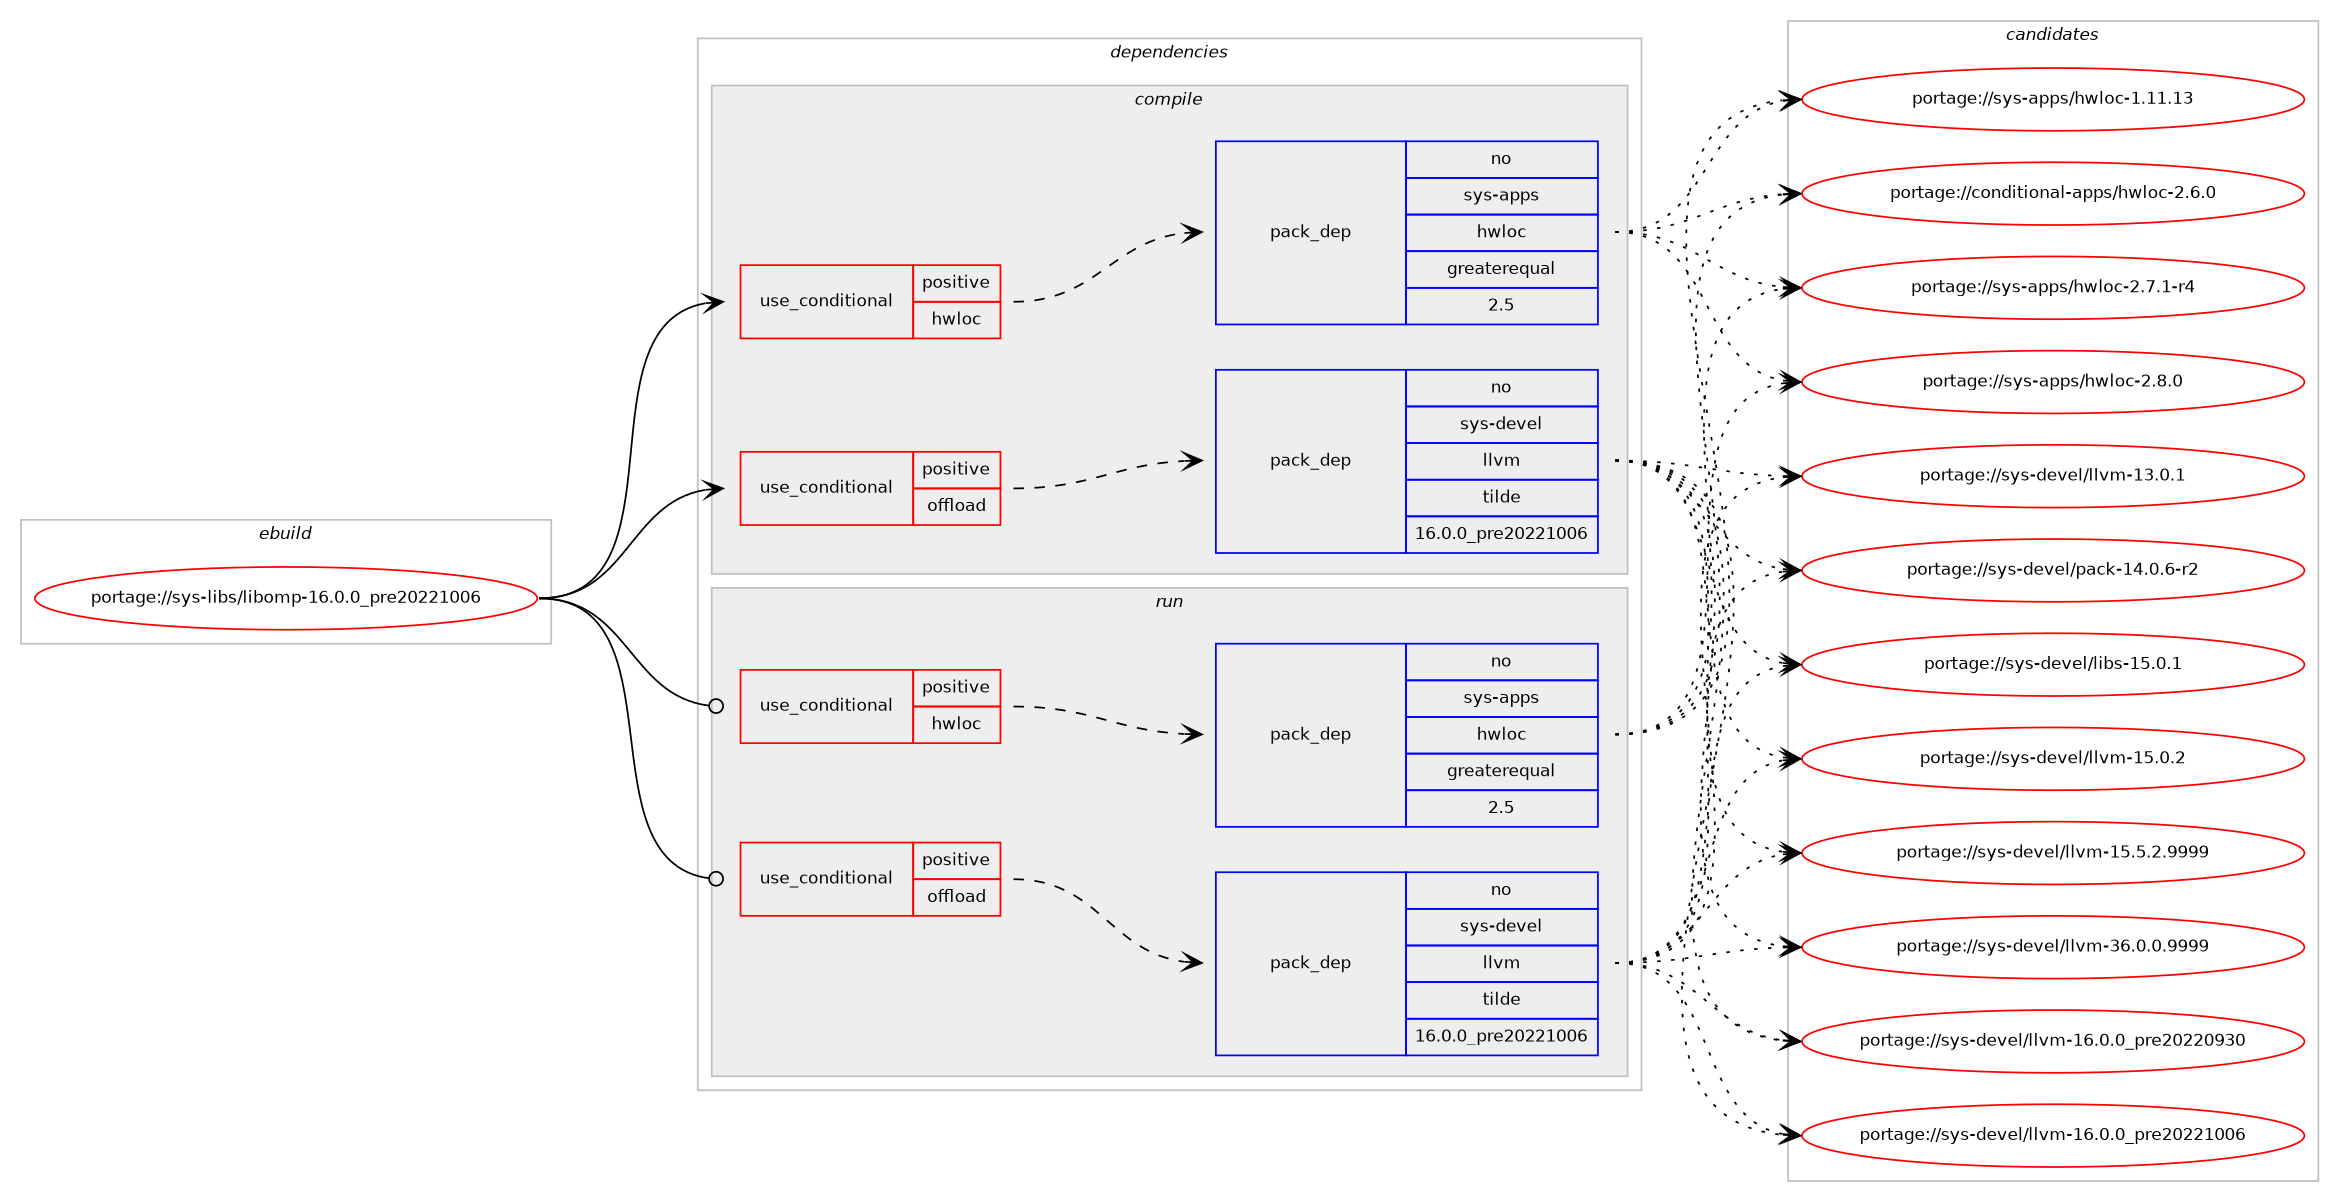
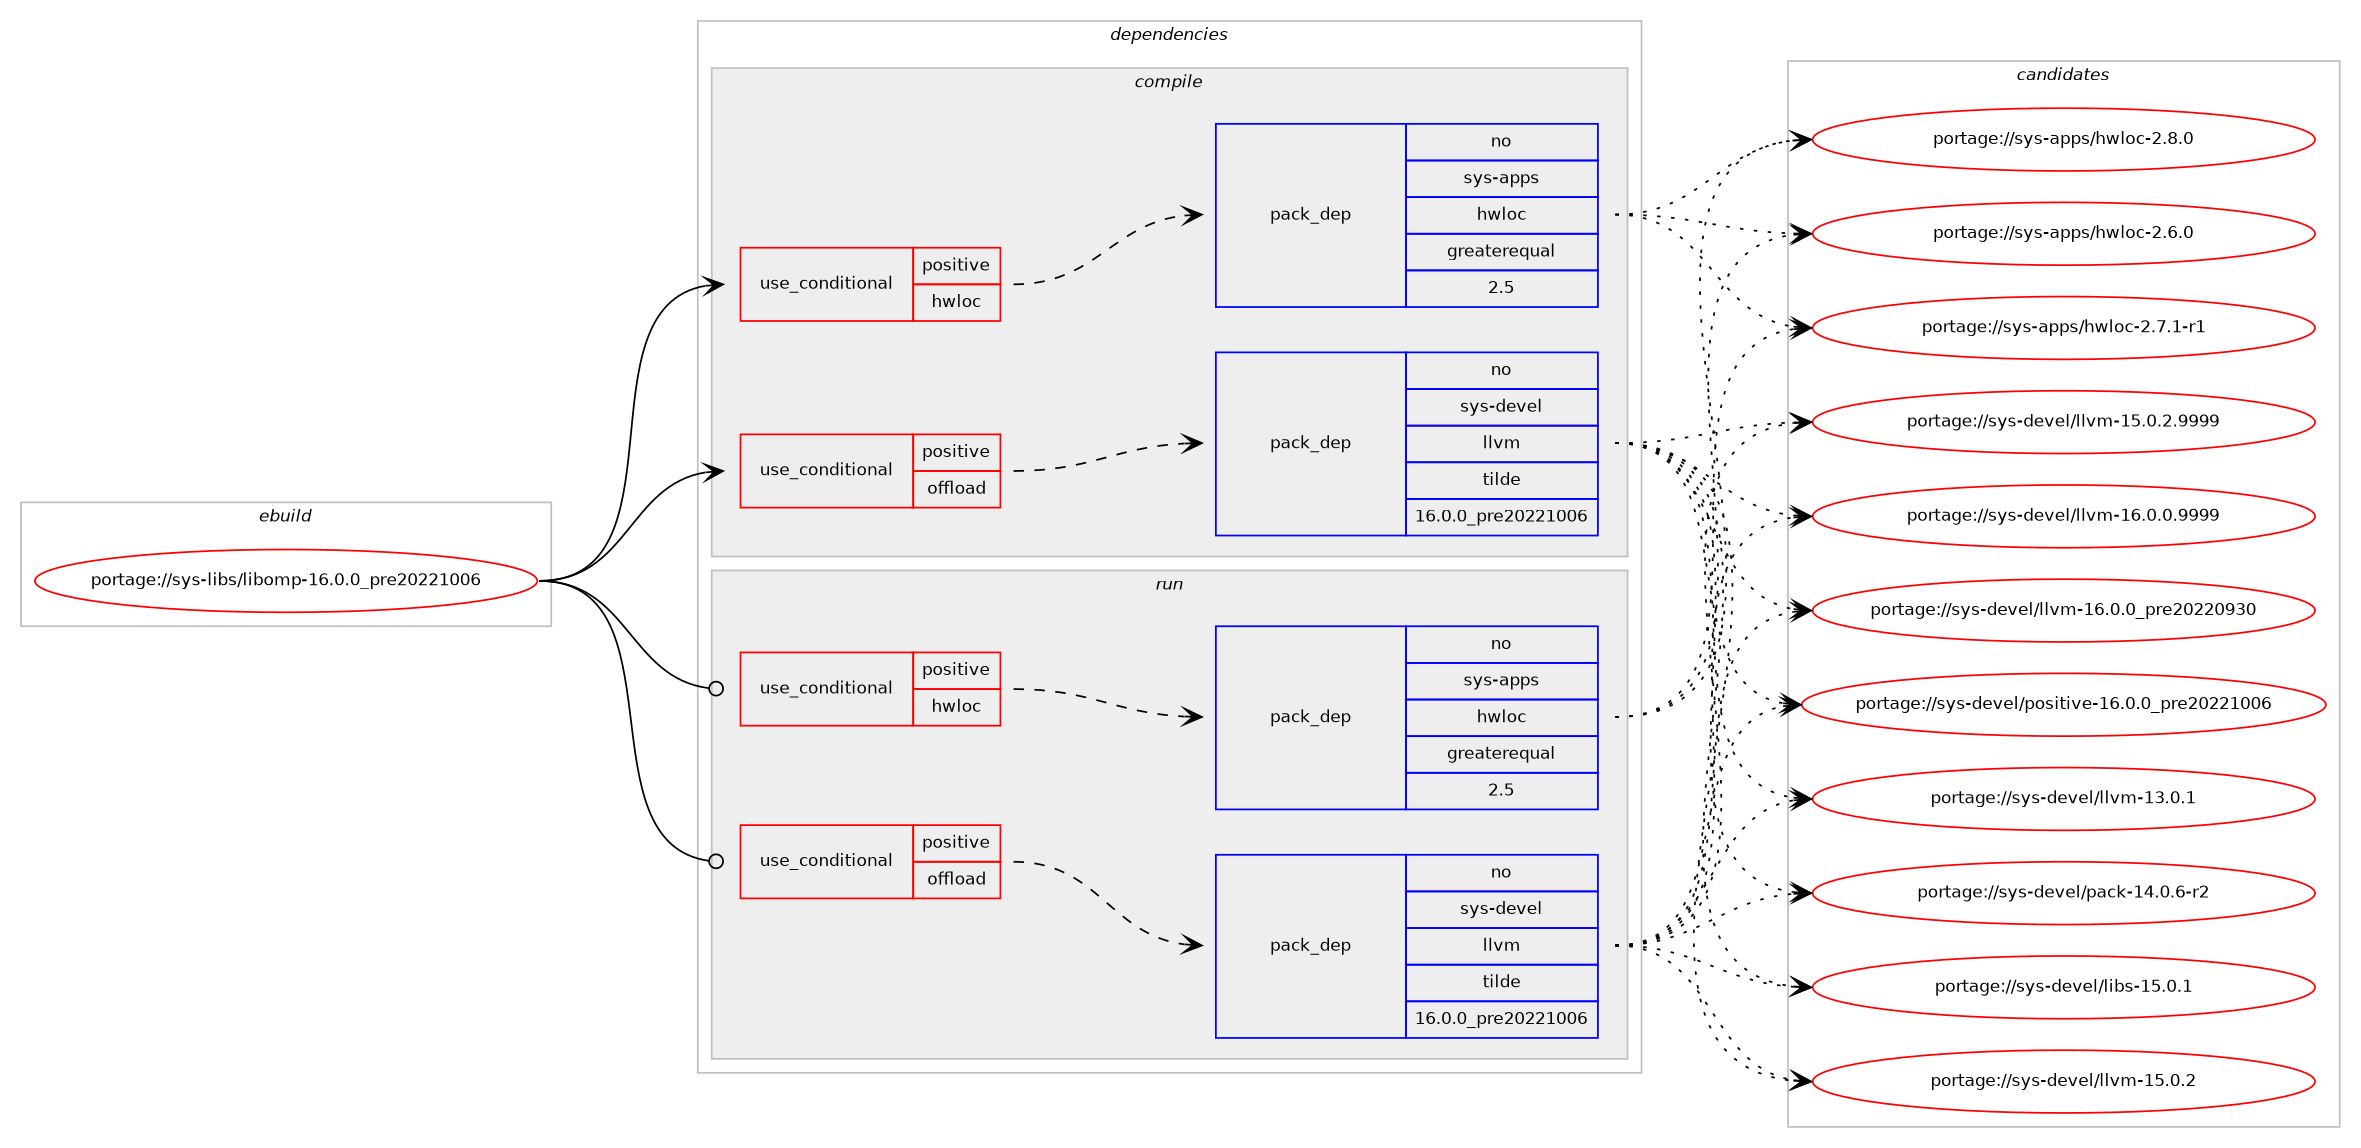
(2053, 99) -> none
(2053, 194) -> (2064, 234)
(2053, 288) -> (2064, 328)
(2053, 853) -> (2064, 422)
(2053, 947) -> (2064, 516)
(2053, 1136) -> (2064, 705)
